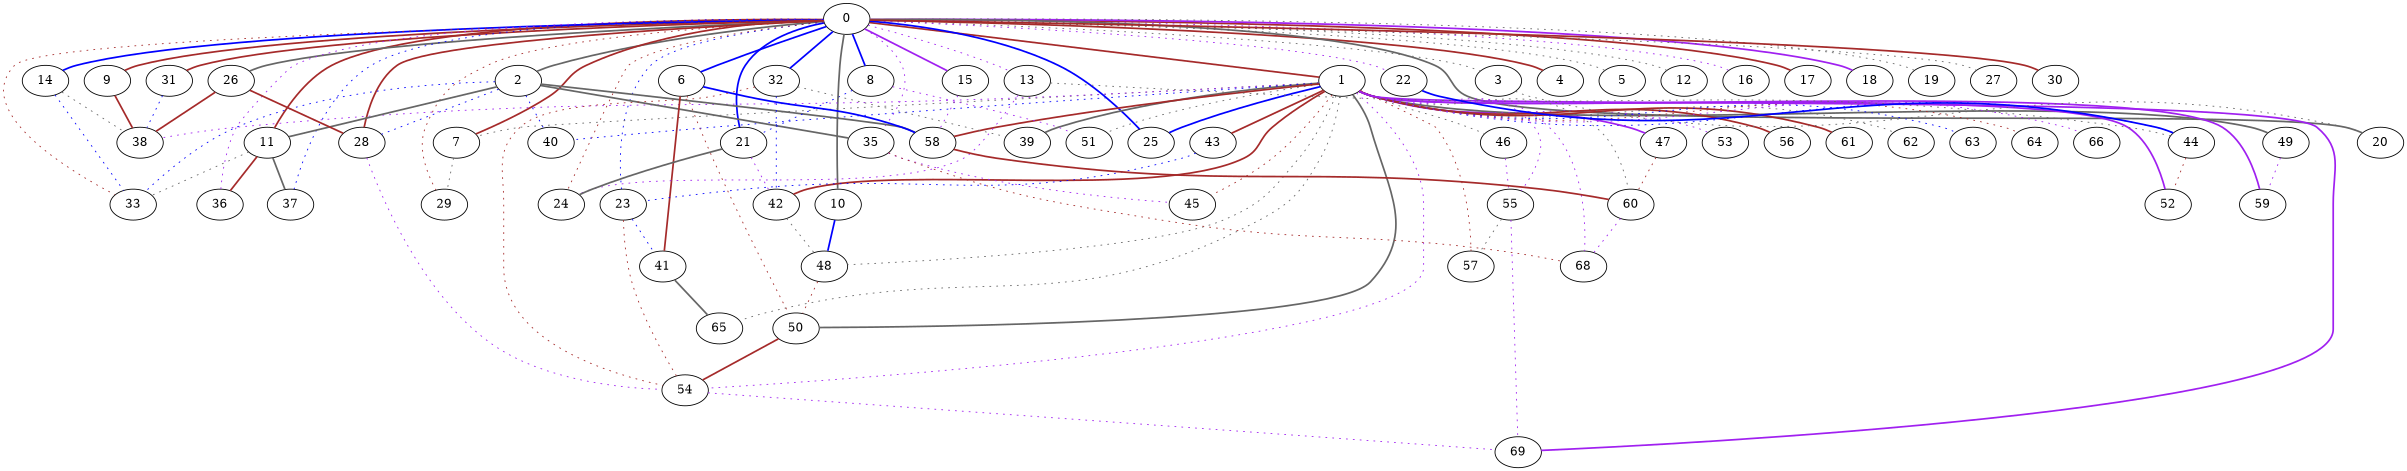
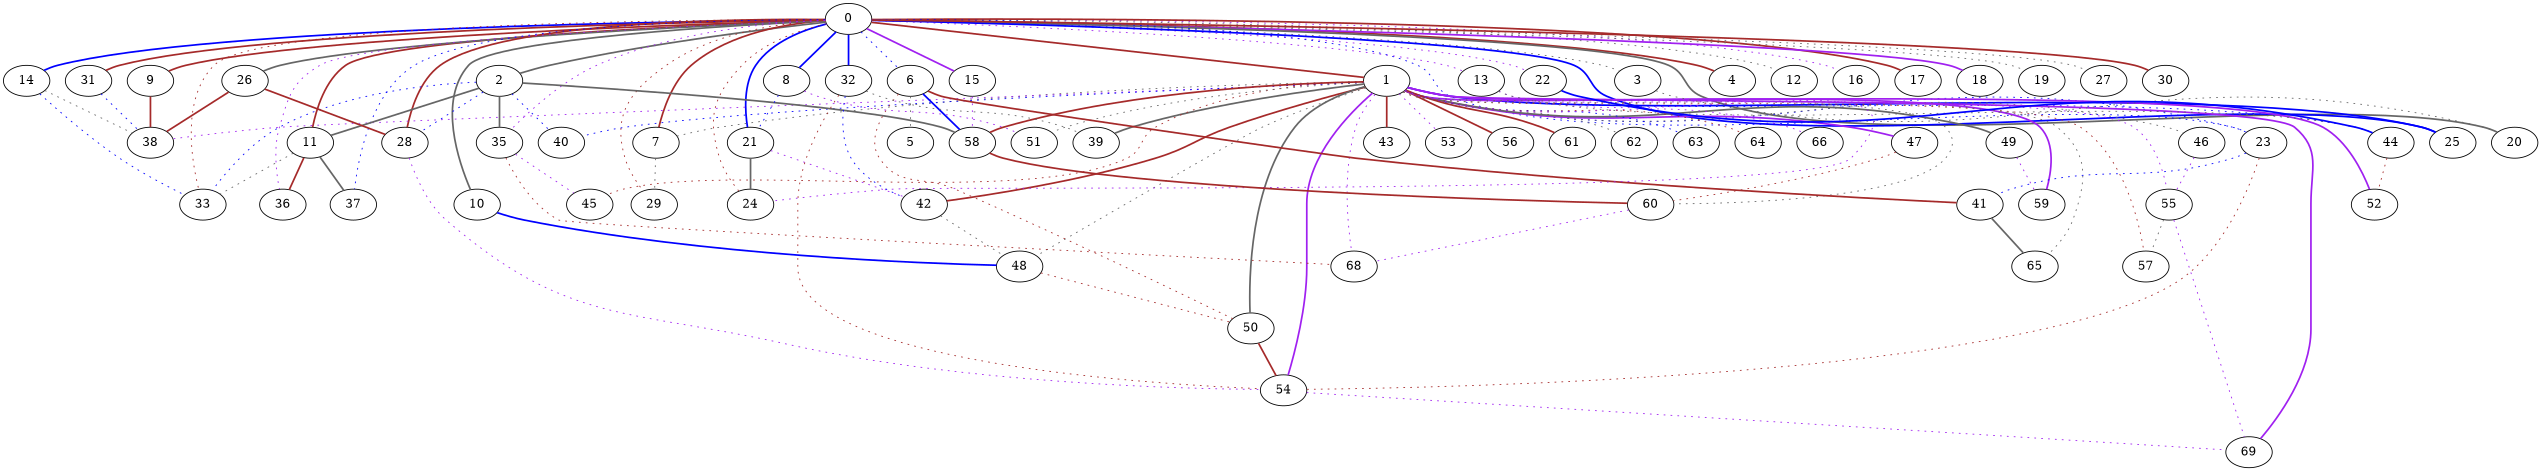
(1239, 31) -> (910, 112)
(747, 54) -> (879, 50)
(950, 185) -> (1826, 109)
(1172, 345) -> (1307, 224)
